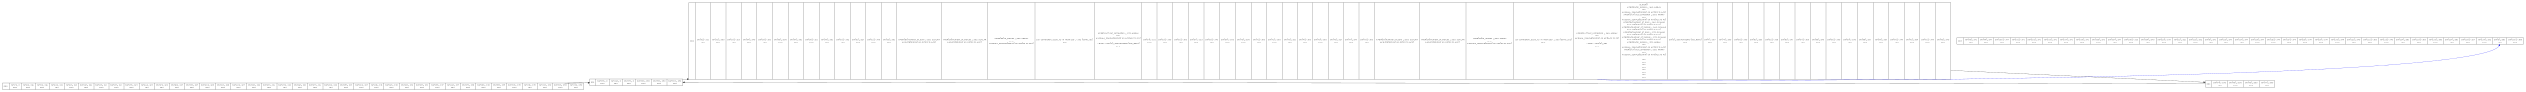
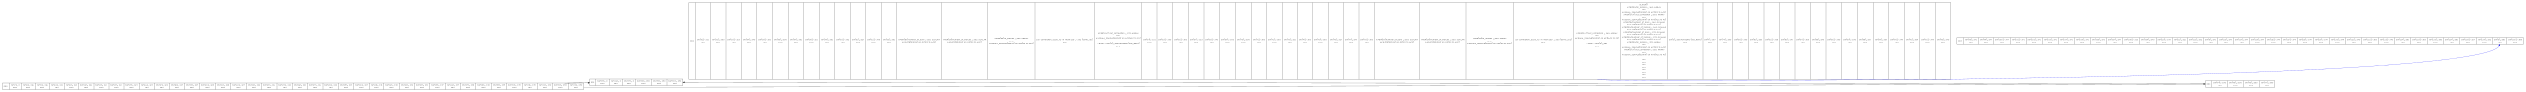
(2071, 76) -> (1394, 86)
(685, 79) -> none
